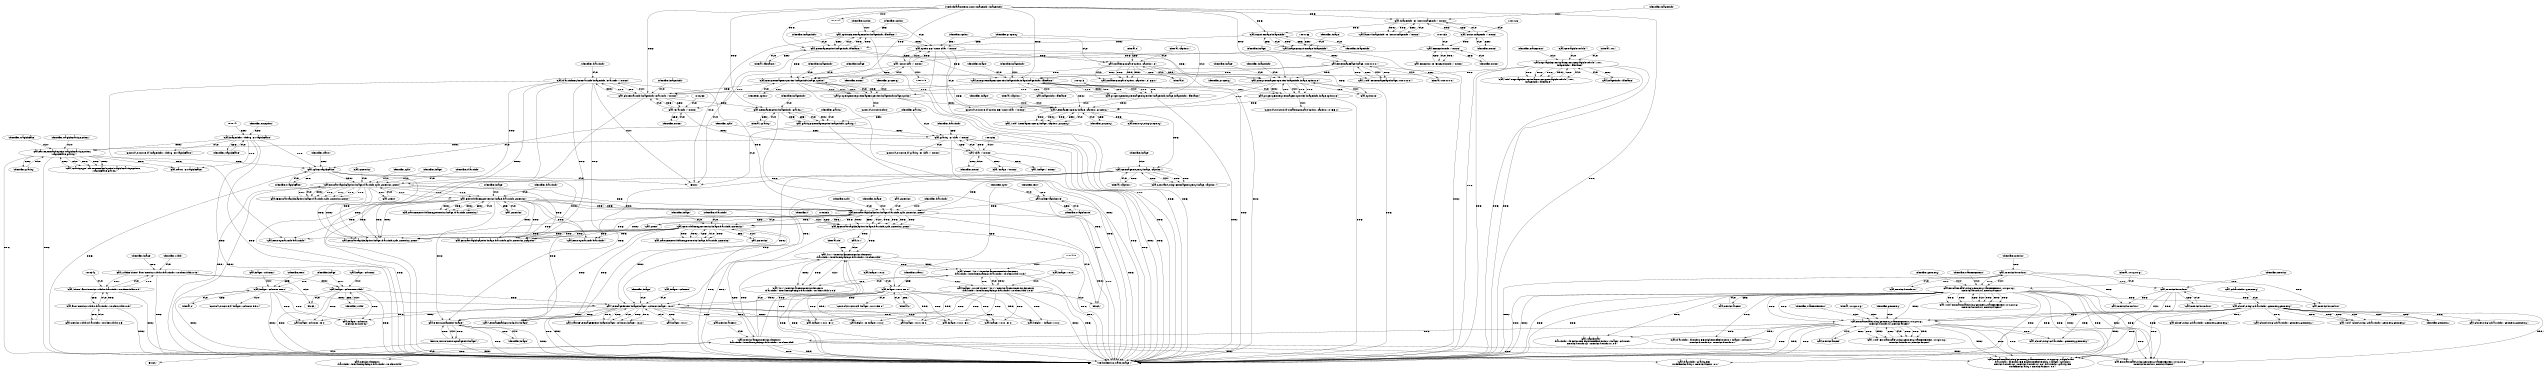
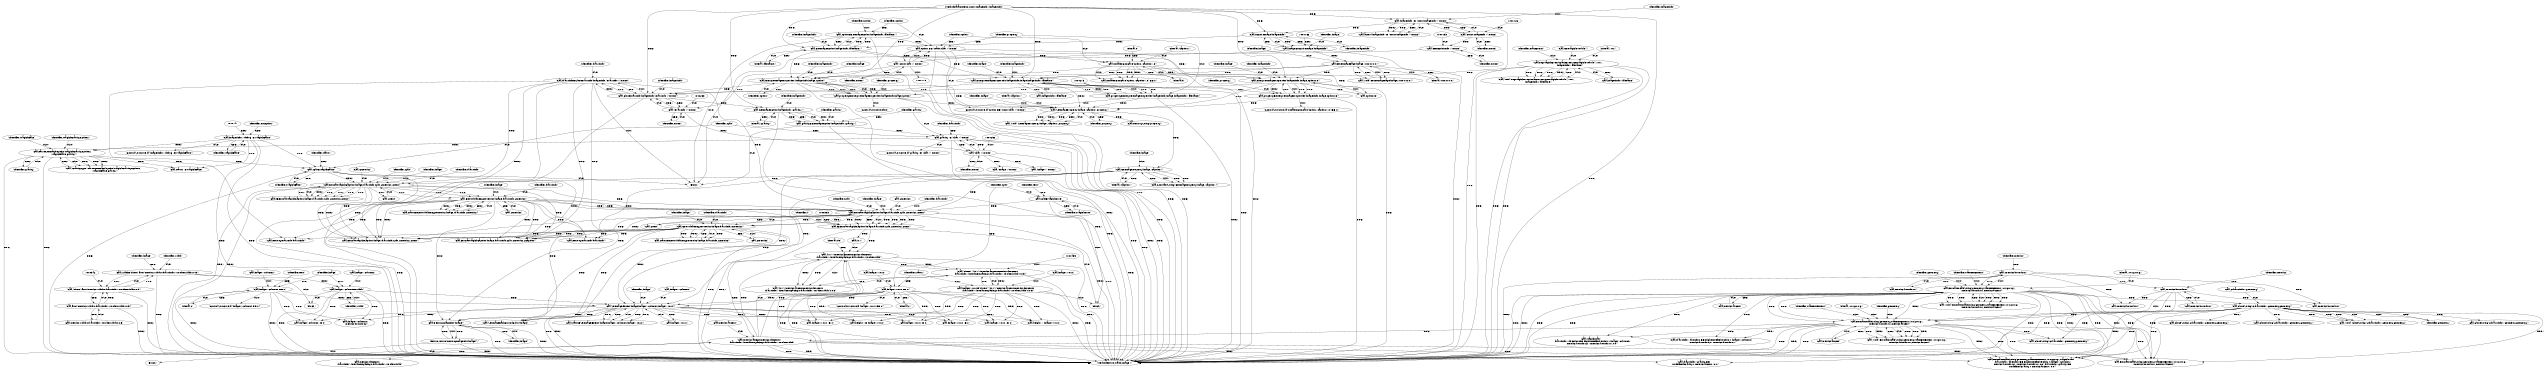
(836, 21) -> none
(936, 49) -> (936, 49)
(1438, 64) -> none
(1071, 256) -> (1071, 256)
